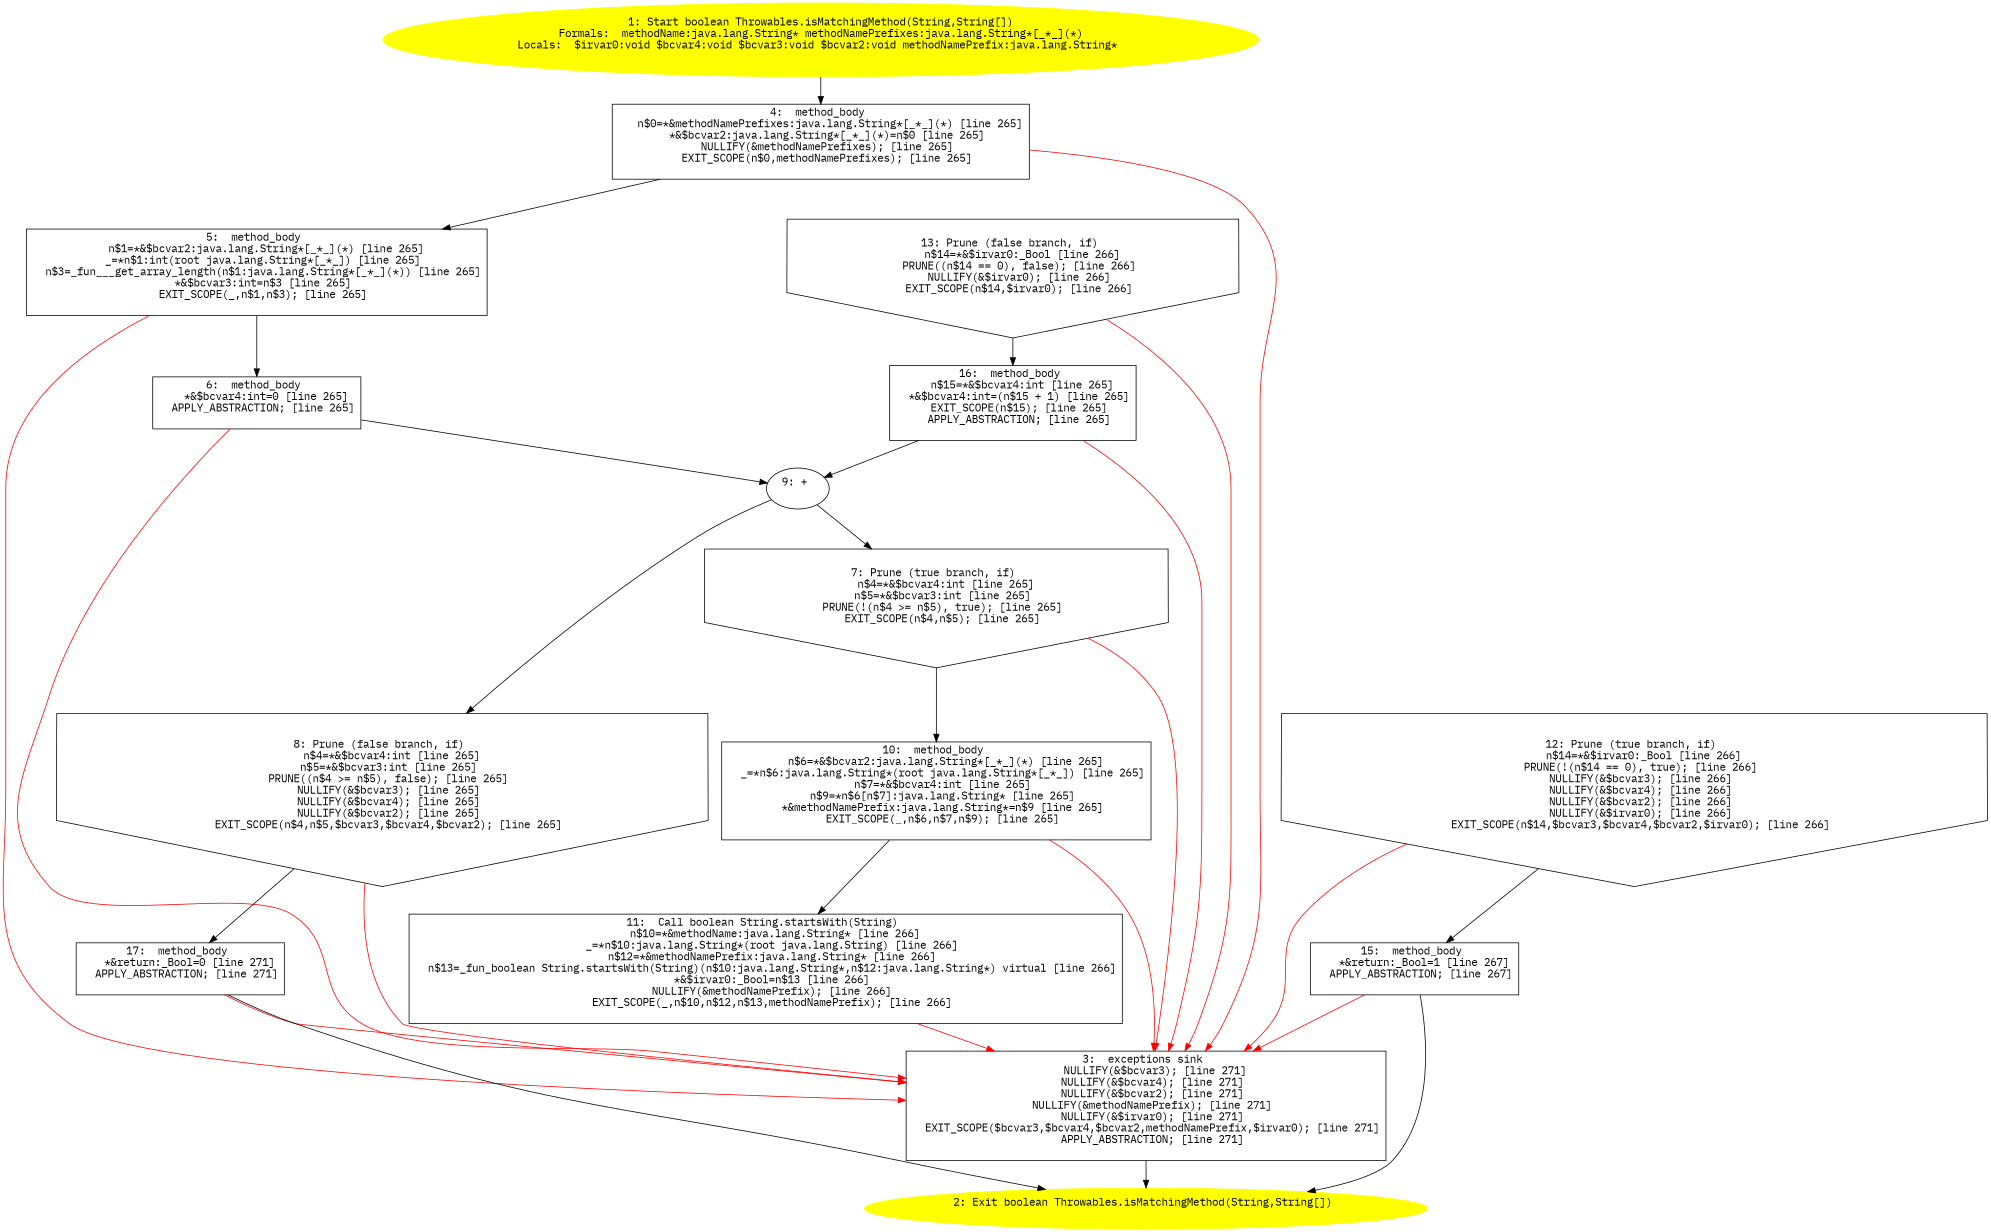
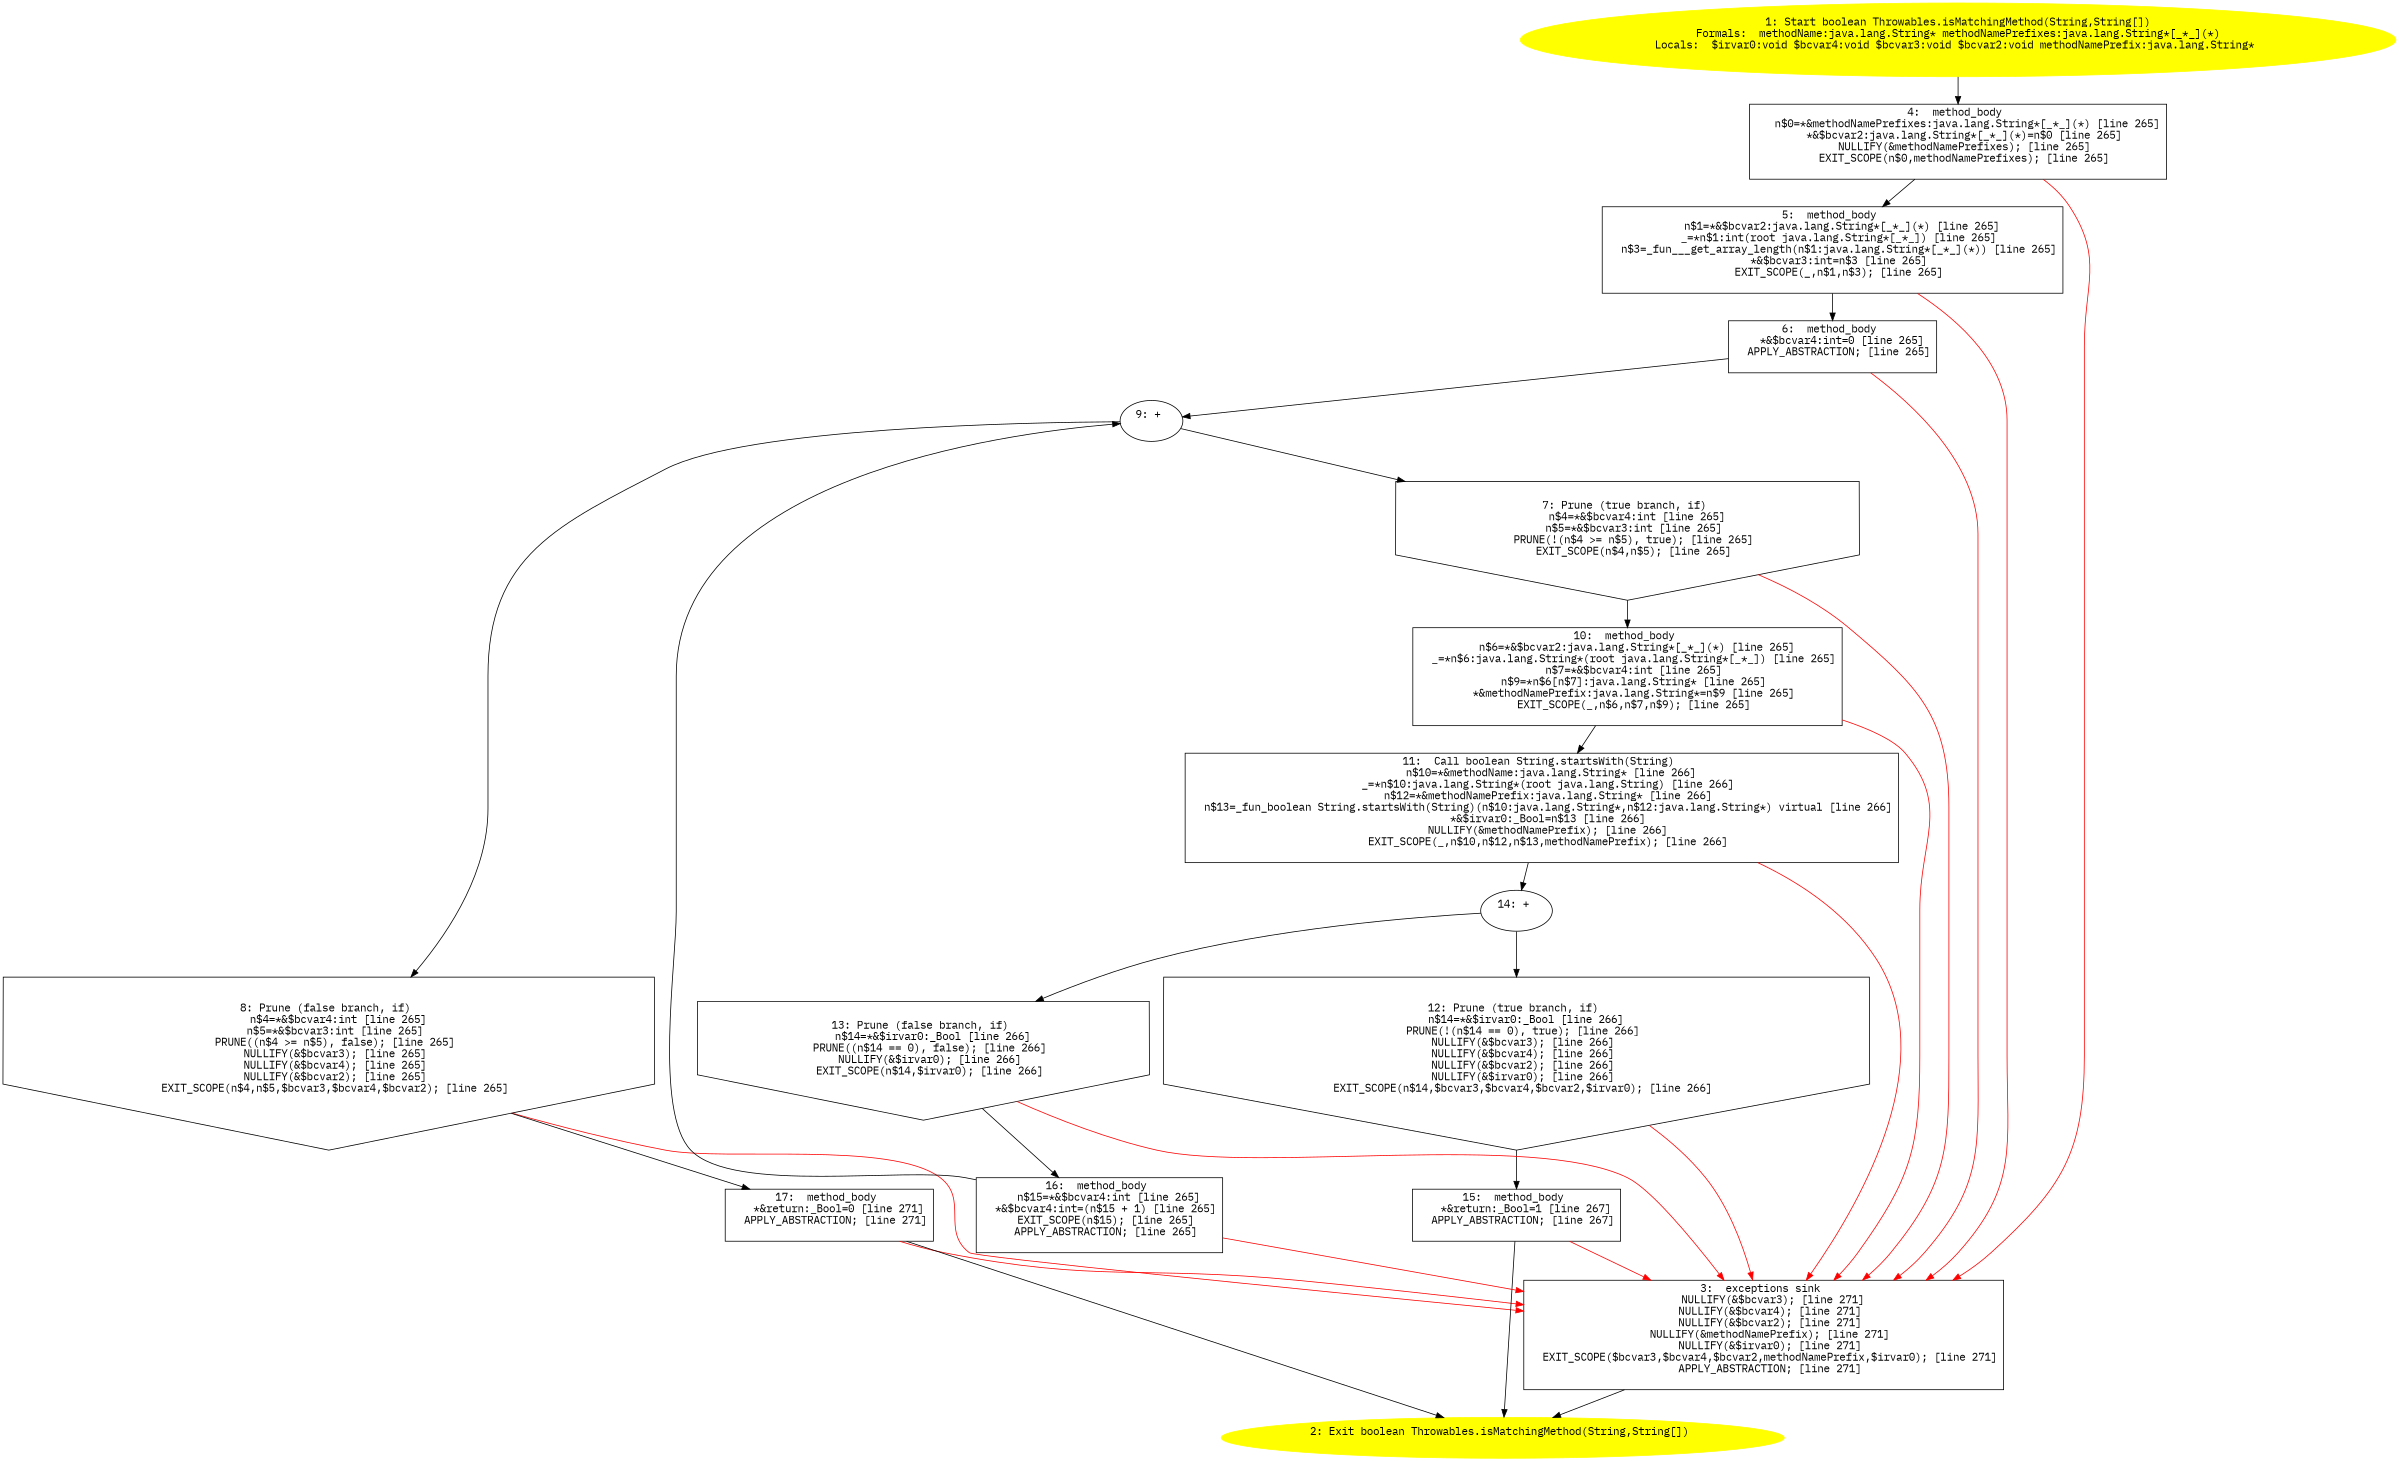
none -> (1517, 911)
